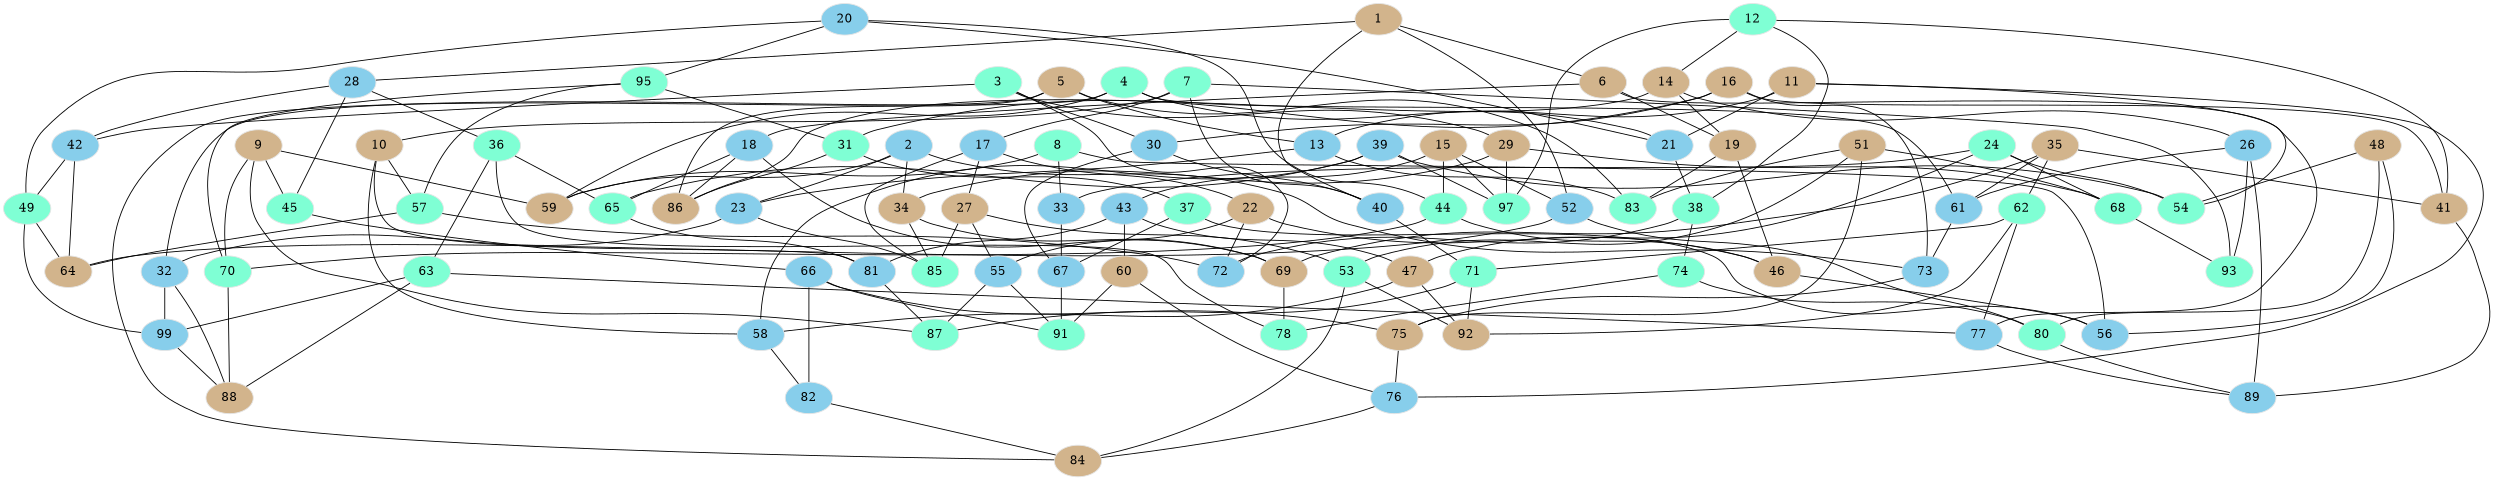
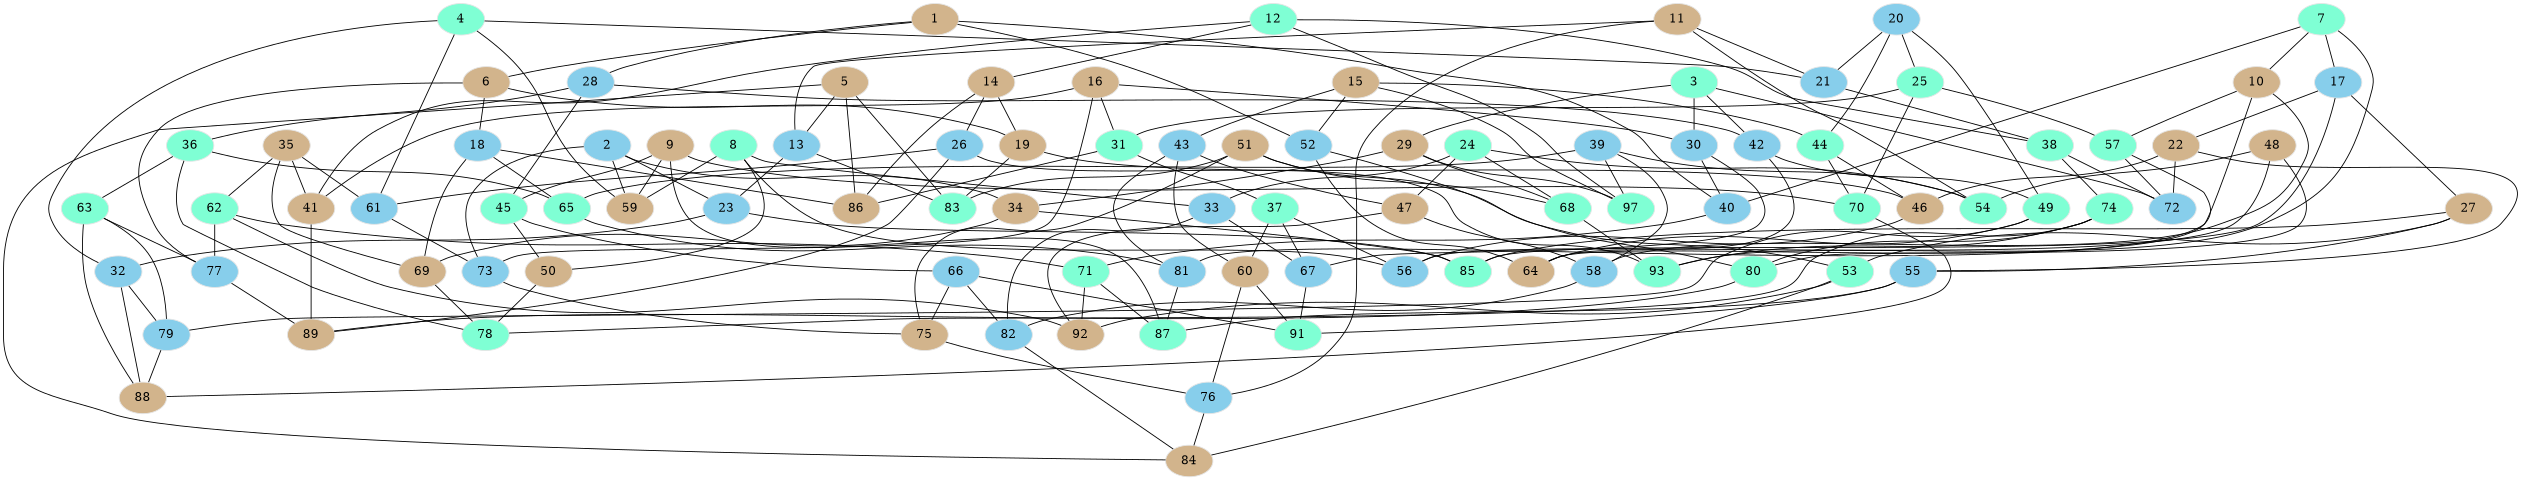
(644, 82) -> (1920, 82)
none -> (1073, 231)
none -> (1260, 240)
none -> (1886, 246)
none -> (549, 272)
(165, 335) -> (167, 335)
(2252, 398) -> (311, 335)
